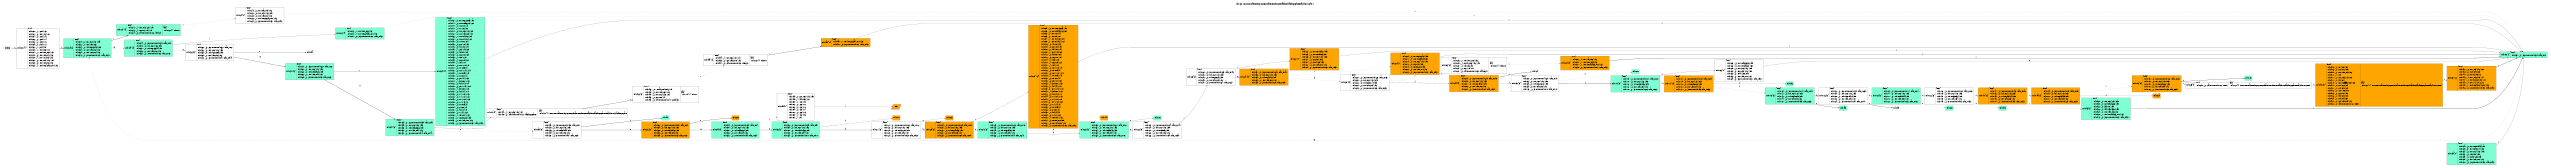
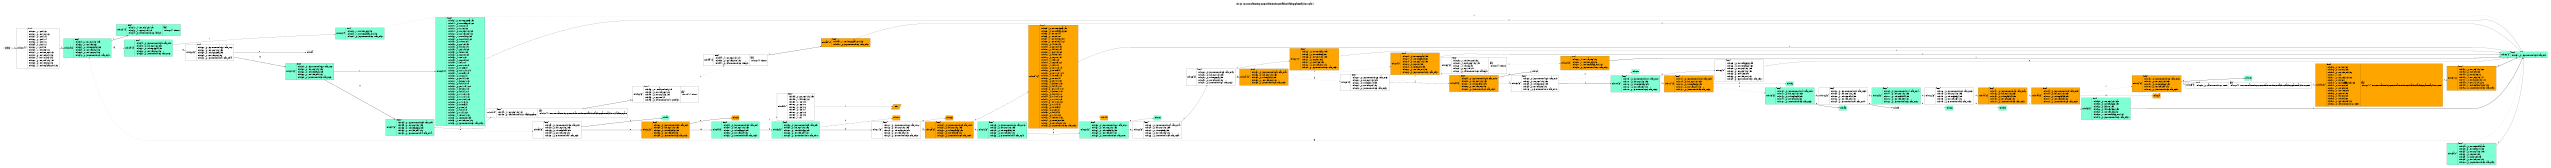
(260, 15) -> none
